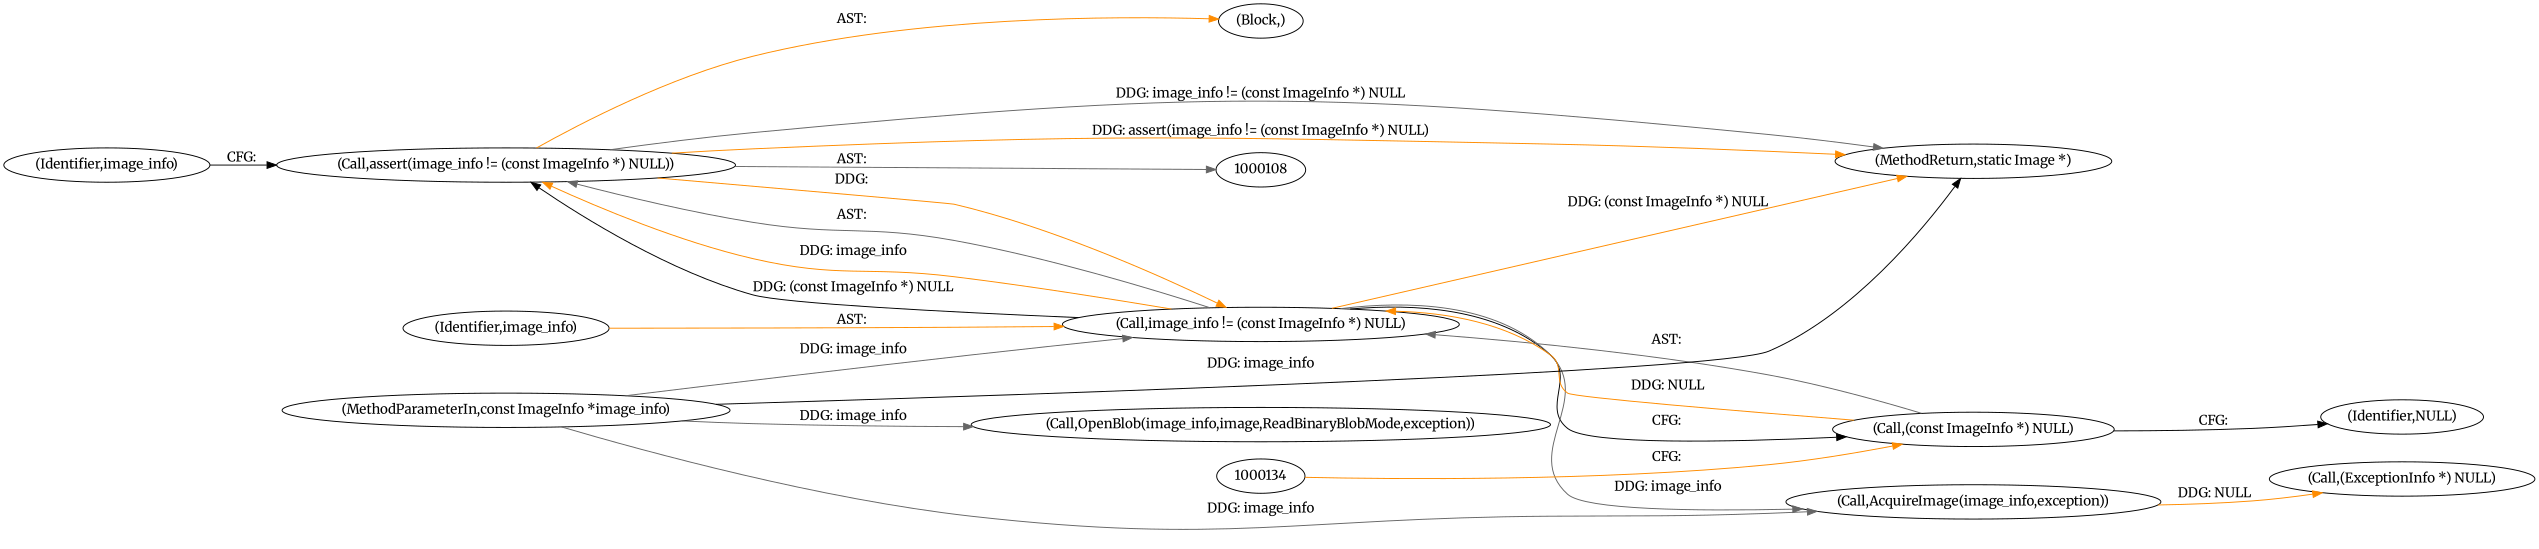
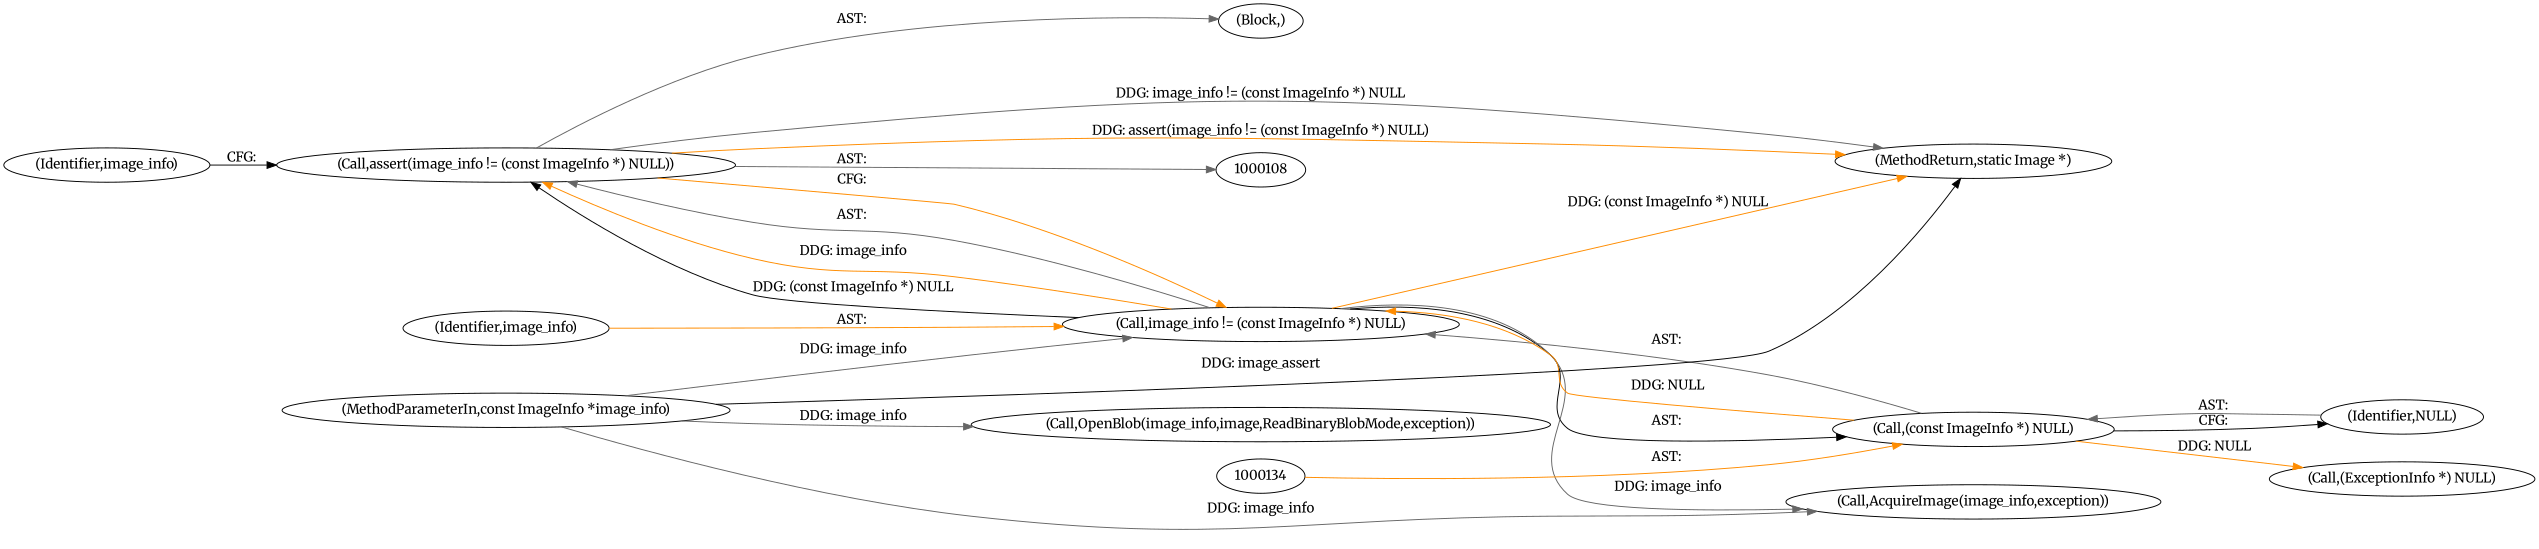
(863, 36) -> (863, 36)
(853, 180) -> (853, 180)
(1261, 364) -> (1261, 364)
none -> (2209, 413)
(1668, 421) -> (1668, 421)
(1668, 458) -> (1668, 458)
(2235, 502) -> (2184, 454)
